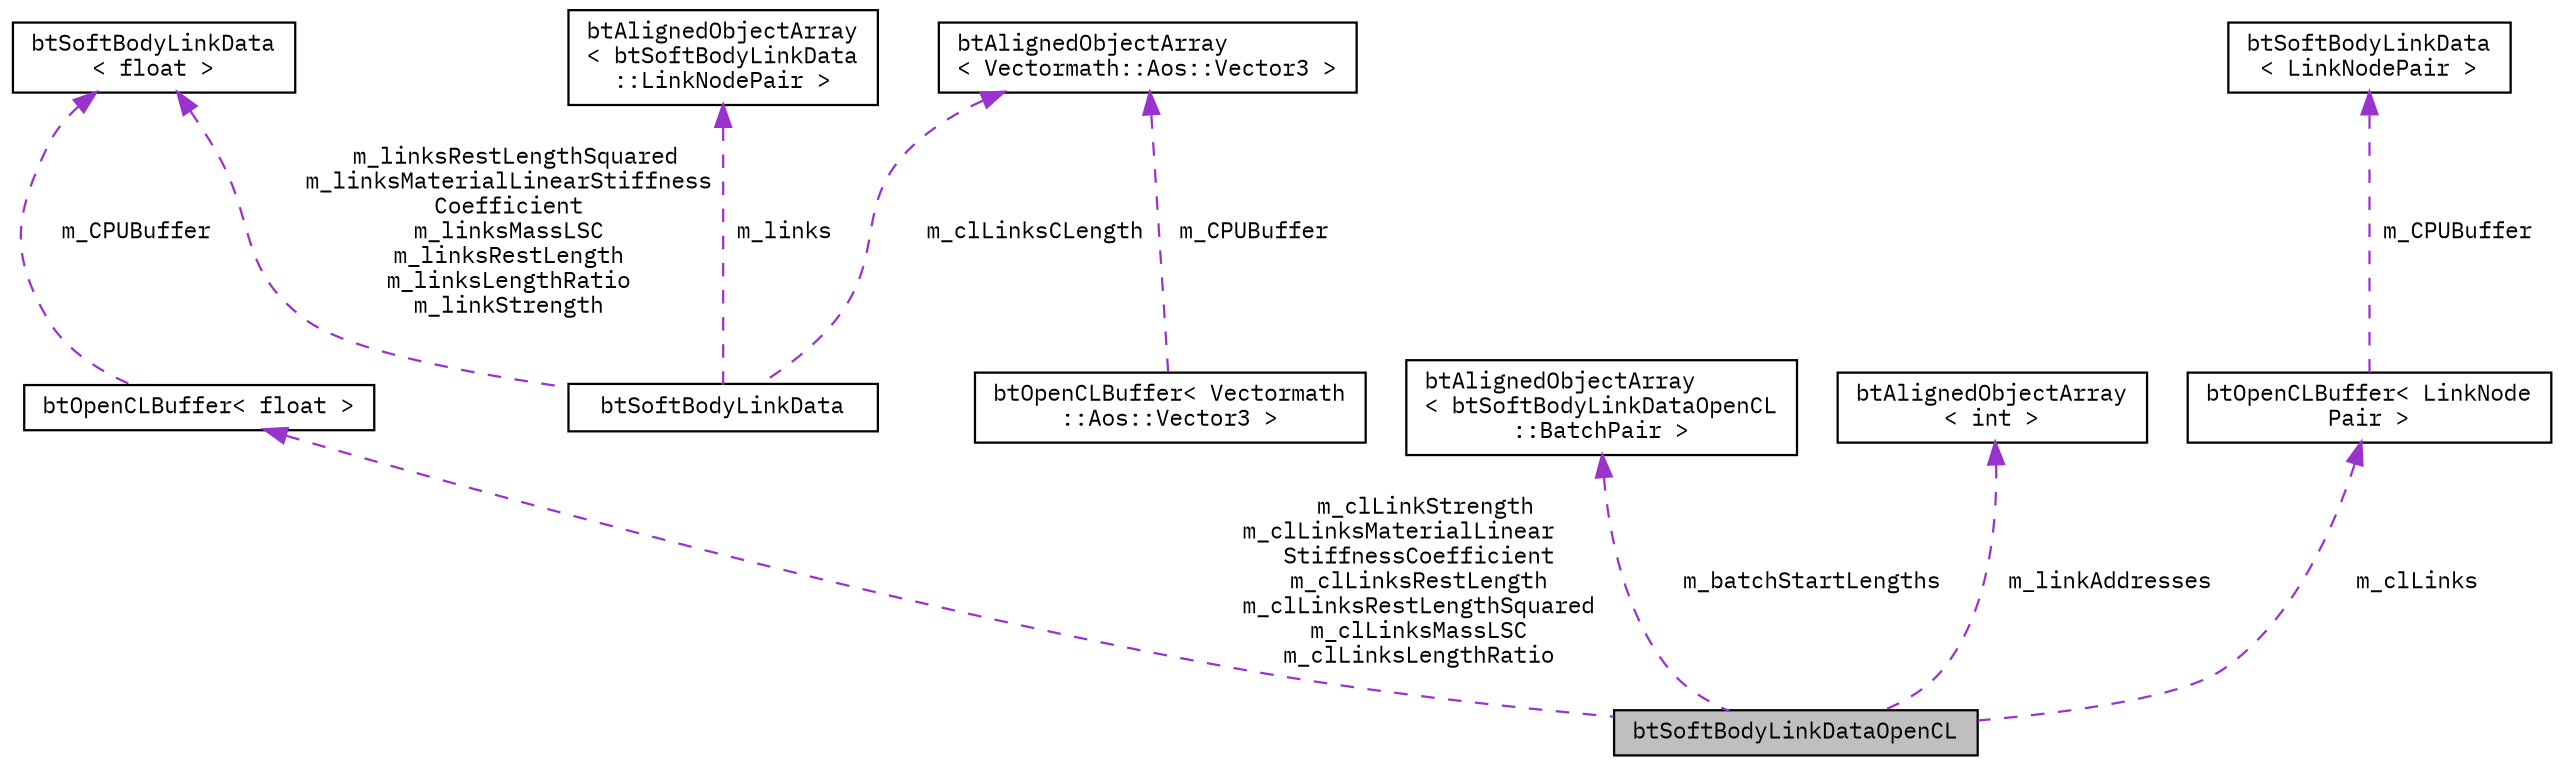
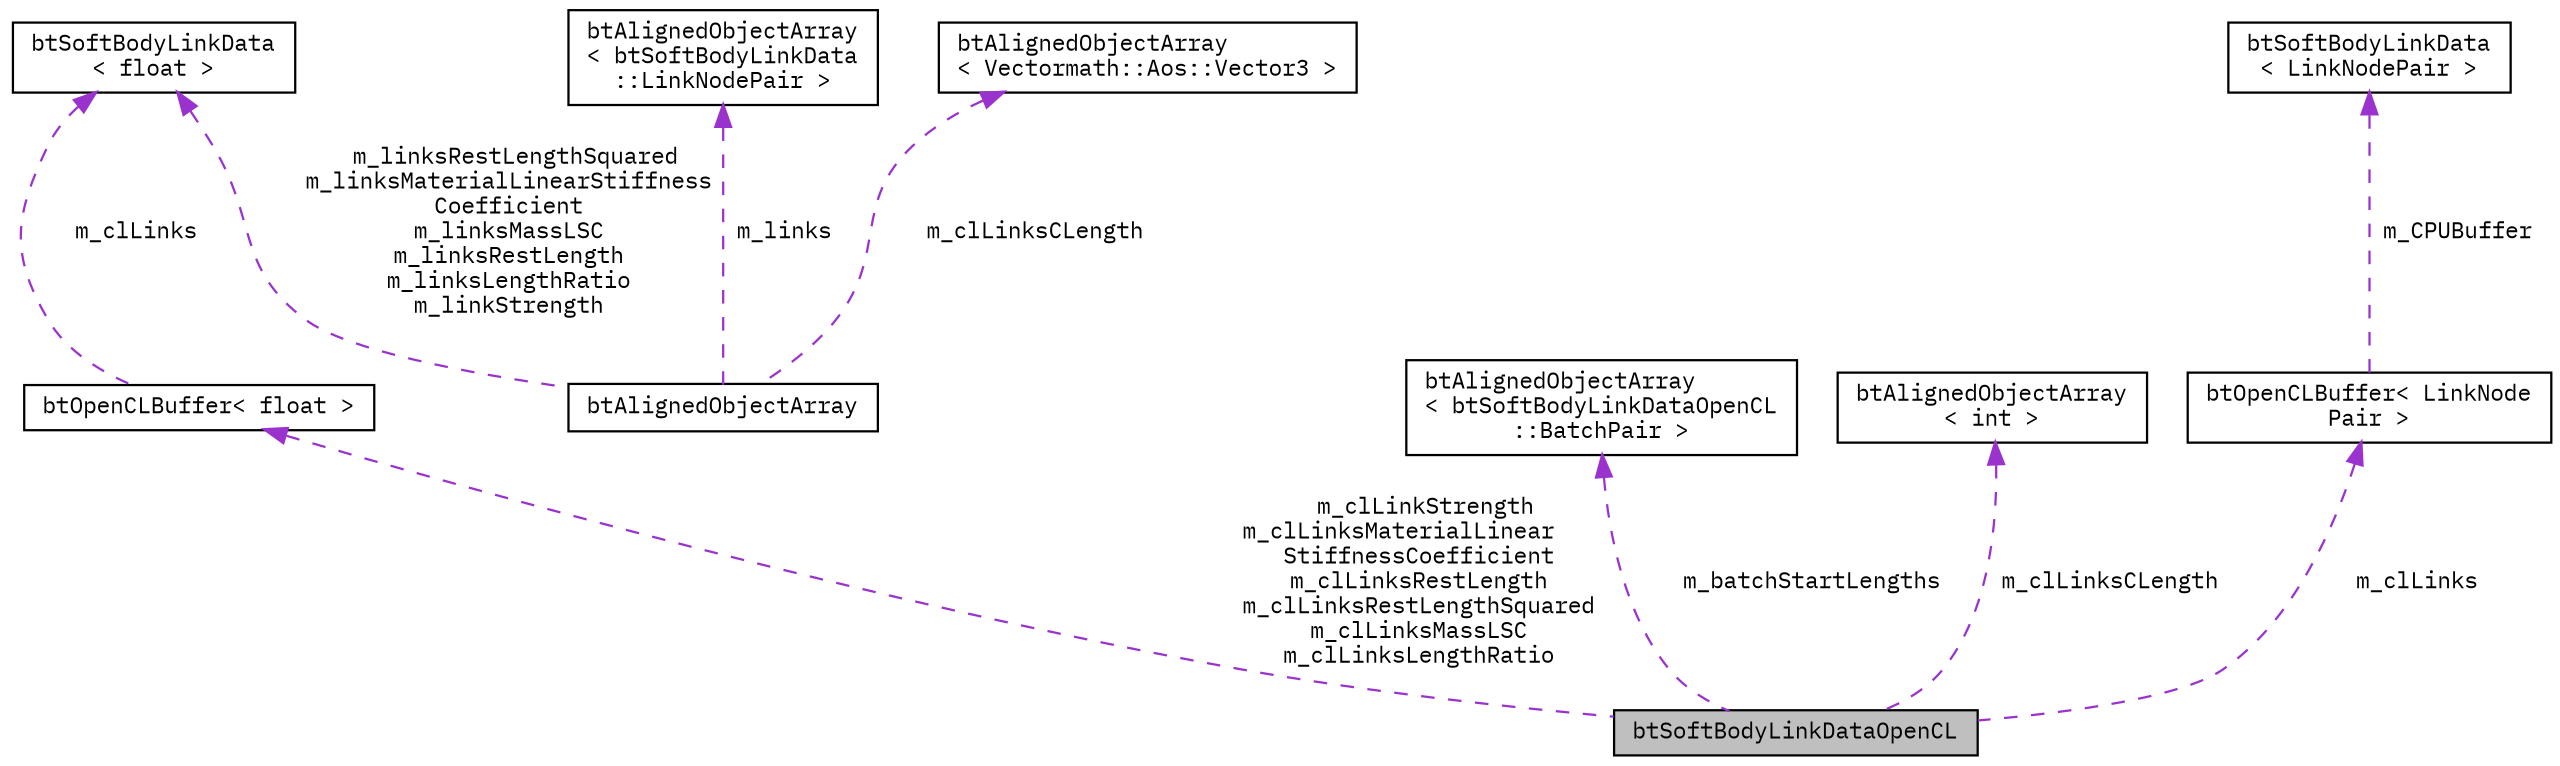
(130, 233) -> (130, 233)
(723, 408) -> (723, 408)
(1170, 408) -> none
(2104, 583) -> (2104, 583)
